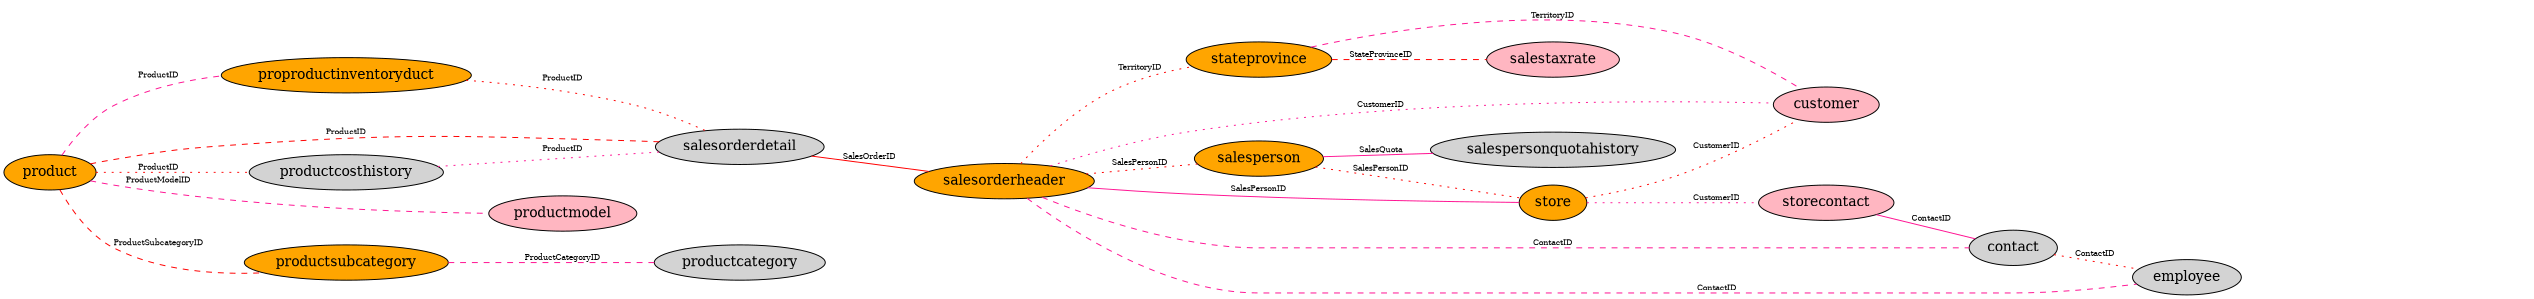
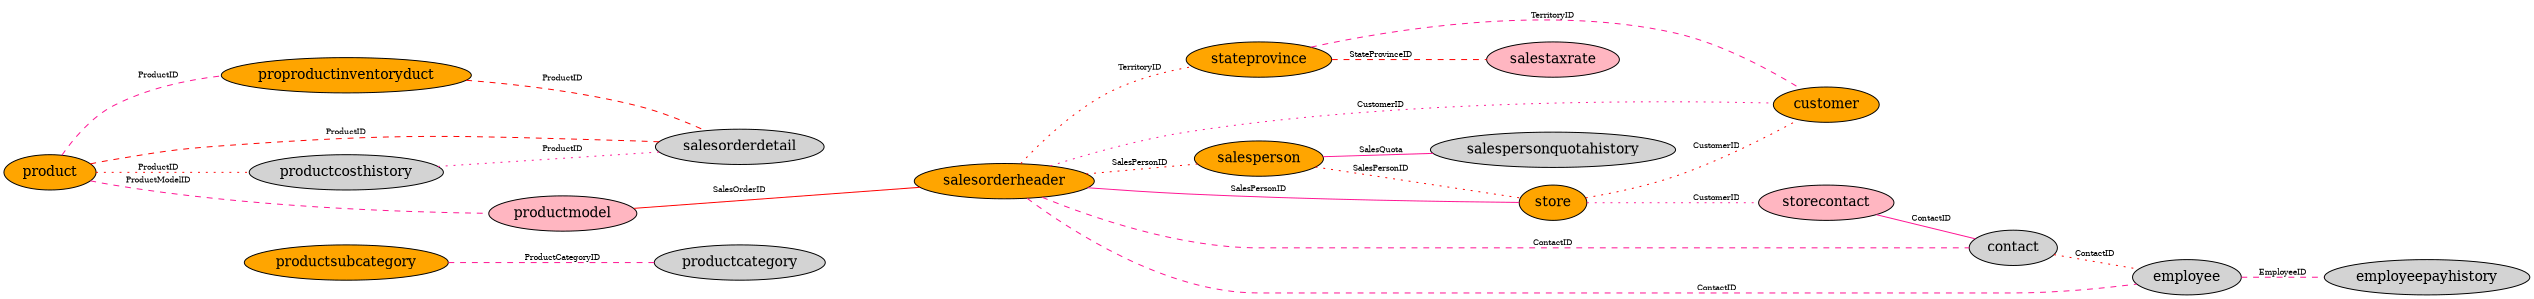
(588, 95) -> (588, 95)
(1826, 105) -> (1826, 105)
(870, 164) -> (777, 198)
(147, 261) -> none
none -> (2427, 277)
